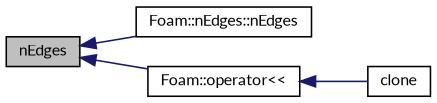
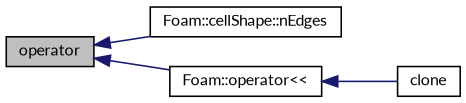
(224, 22) -> (246, 22)
(43, 52) -> (50, 52)
